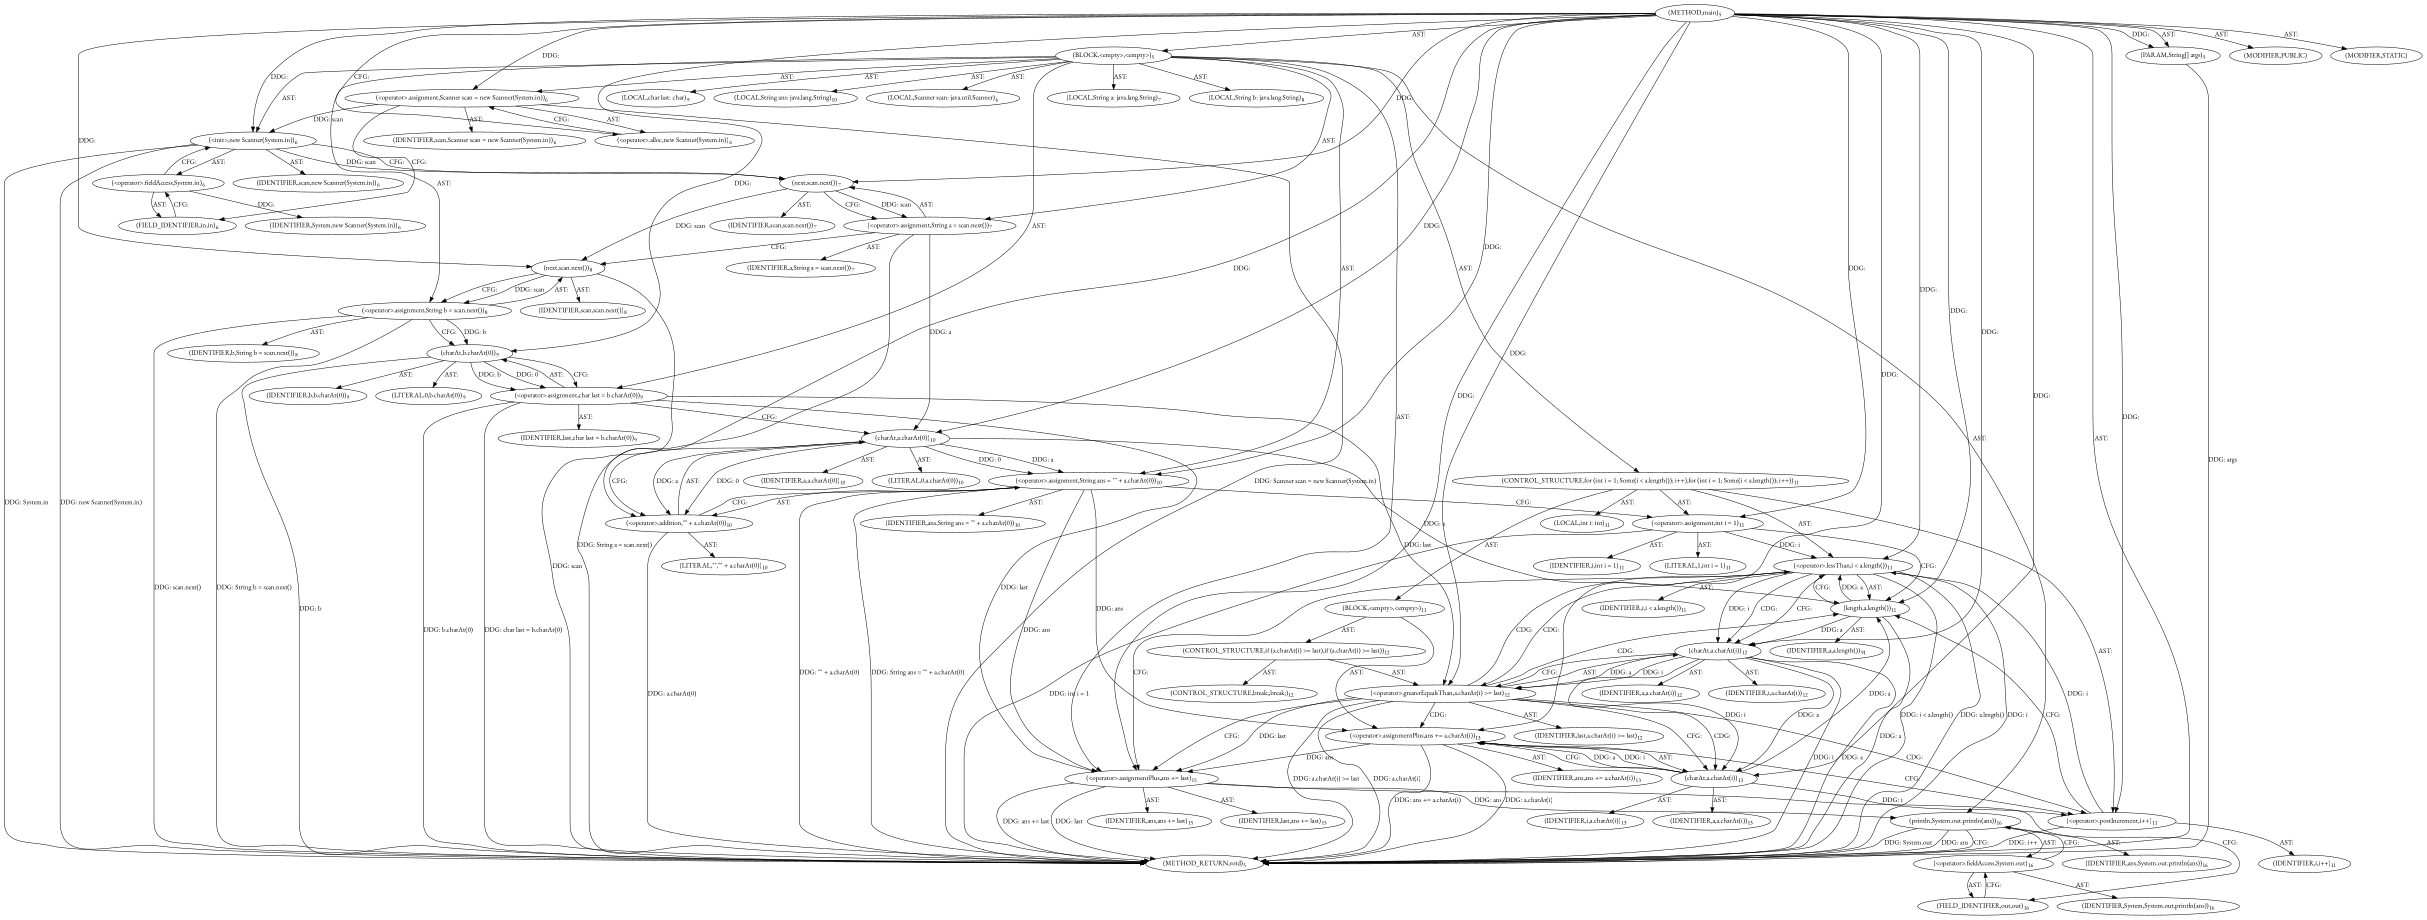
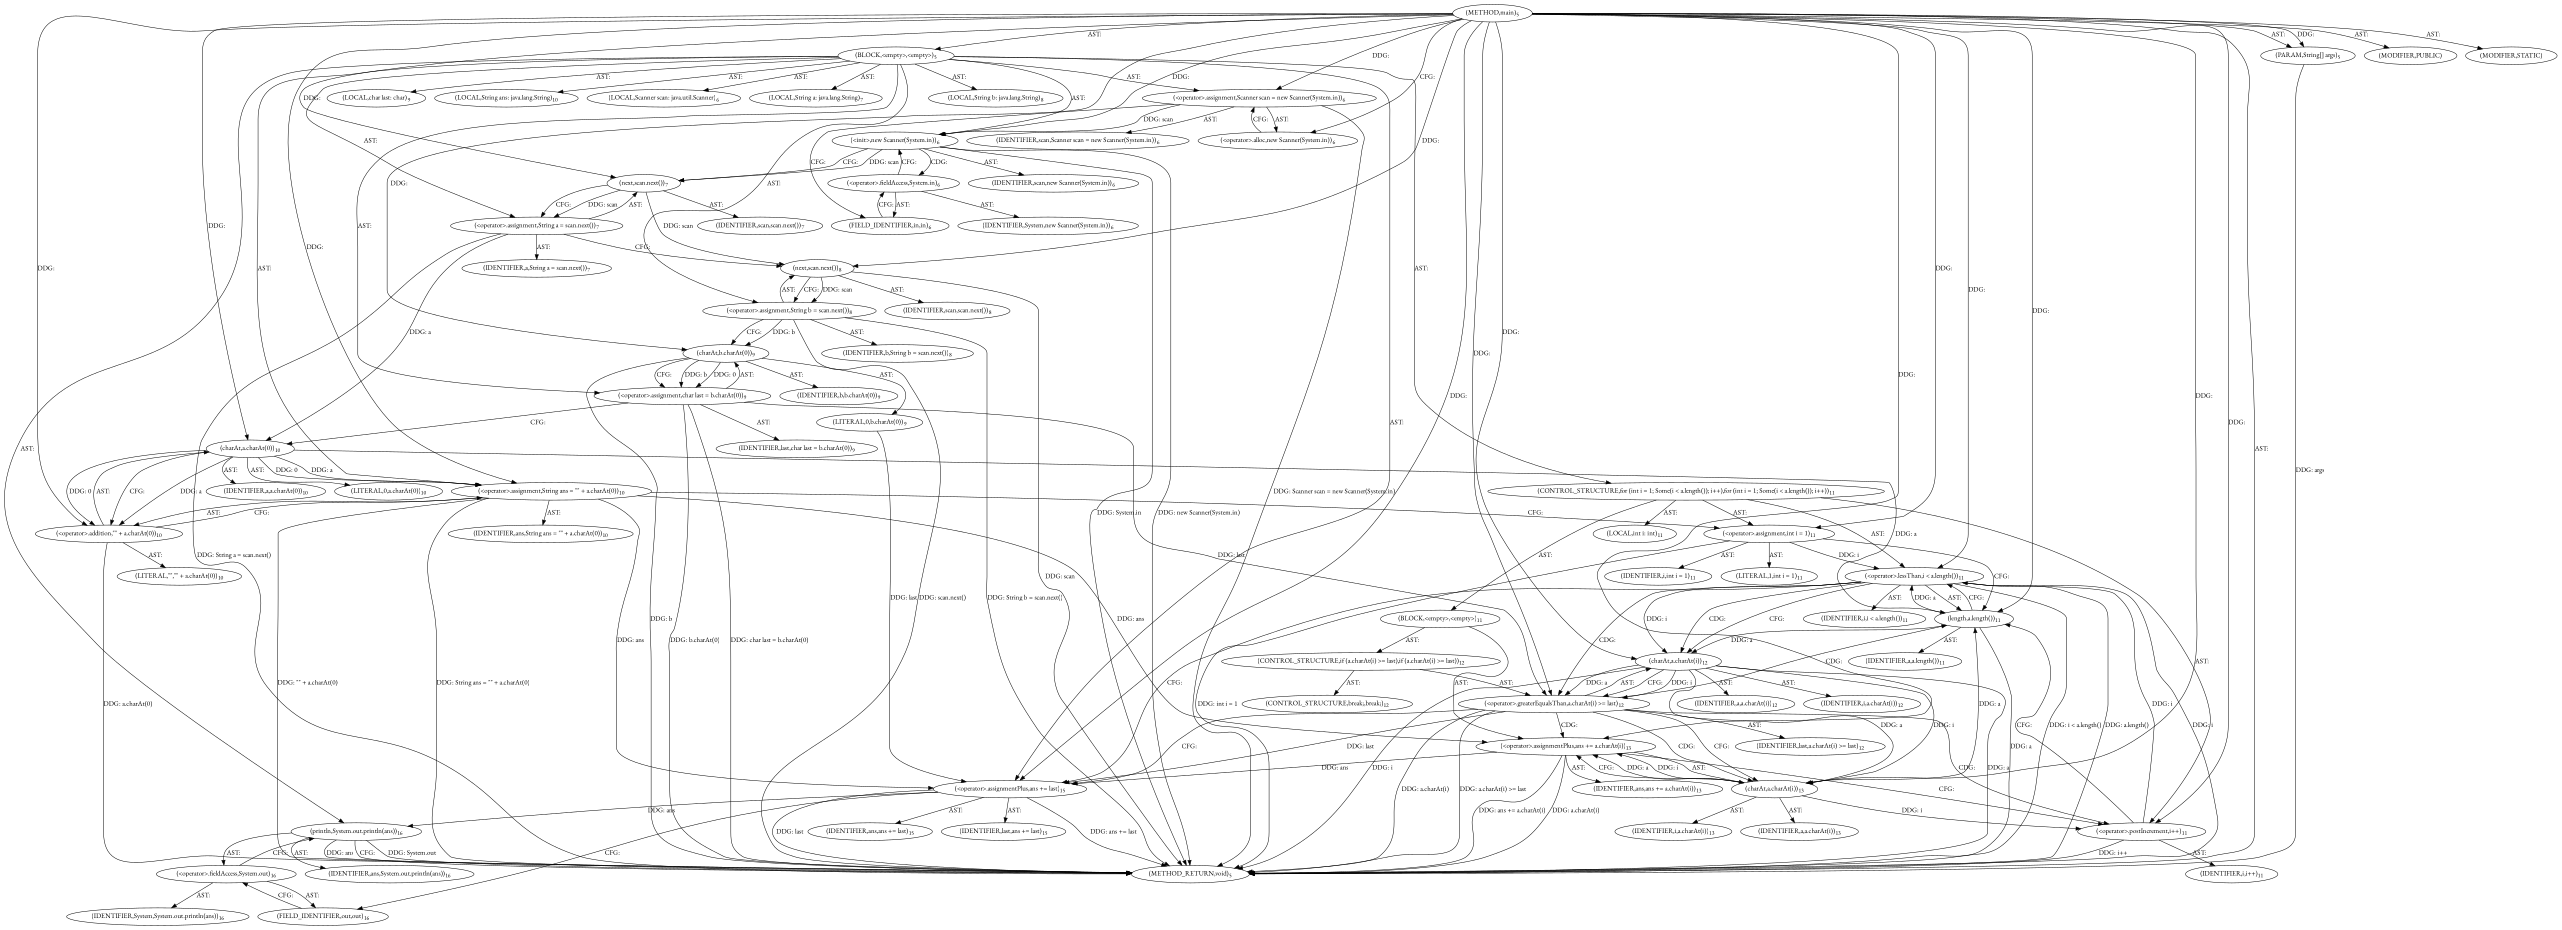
(220, 162) -> (940, 162)
(267, 205) -> (988, 205)
(1170, 460) -> (890, 629)
(1588, 586) -> none
(1863, 650) -> (1942, 661)
